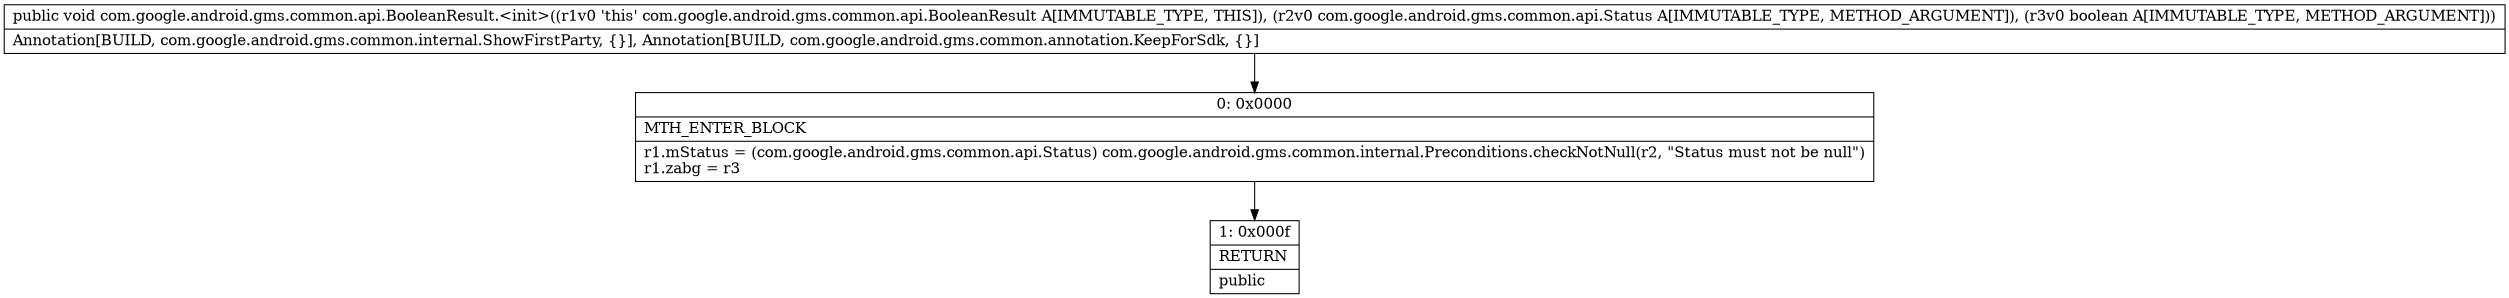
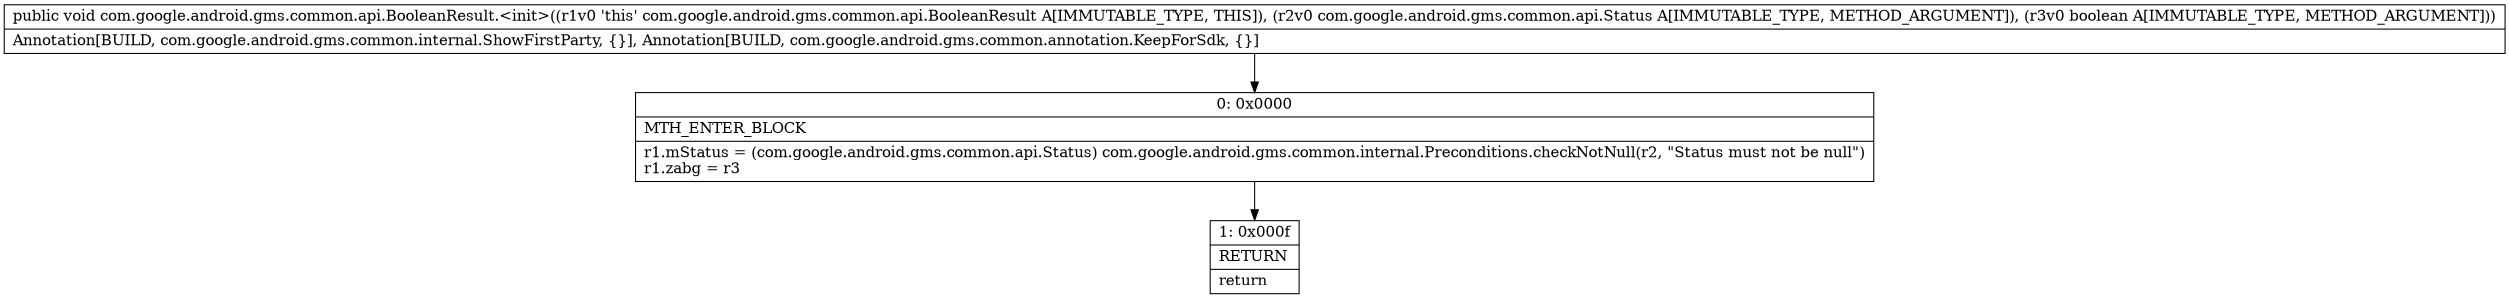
(1242, 281) -> (1243, 281)
